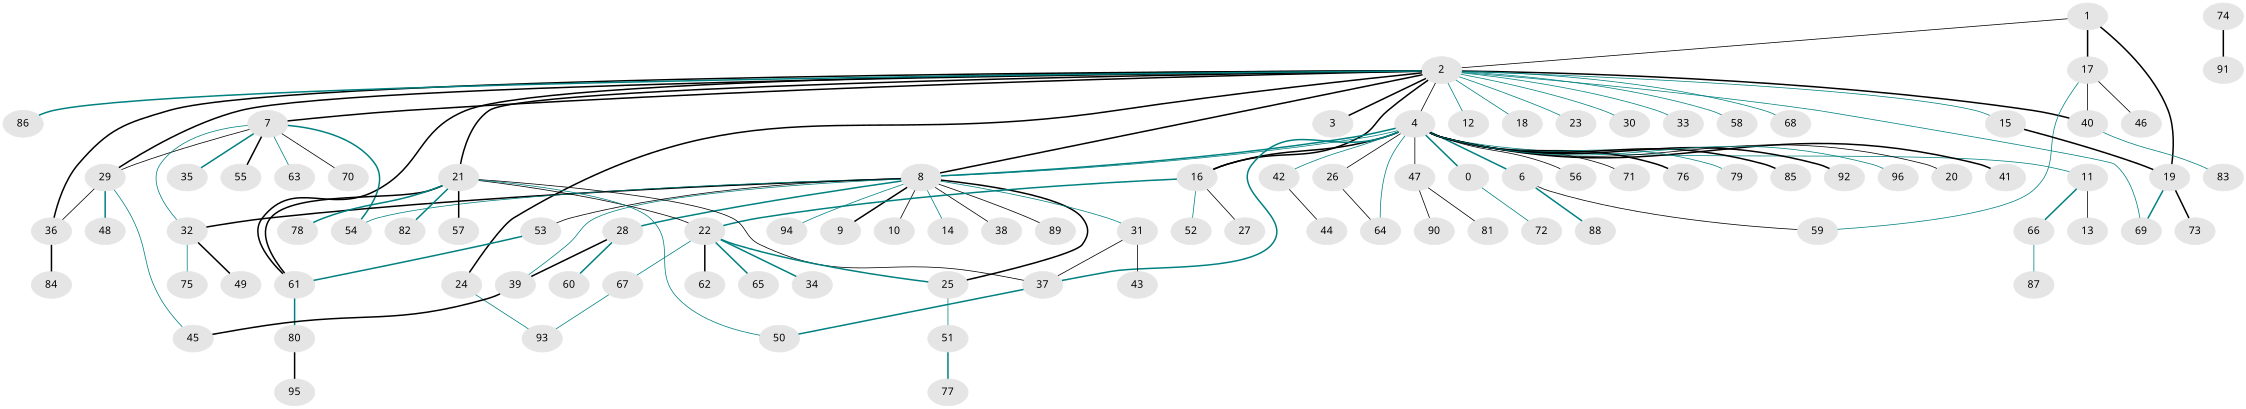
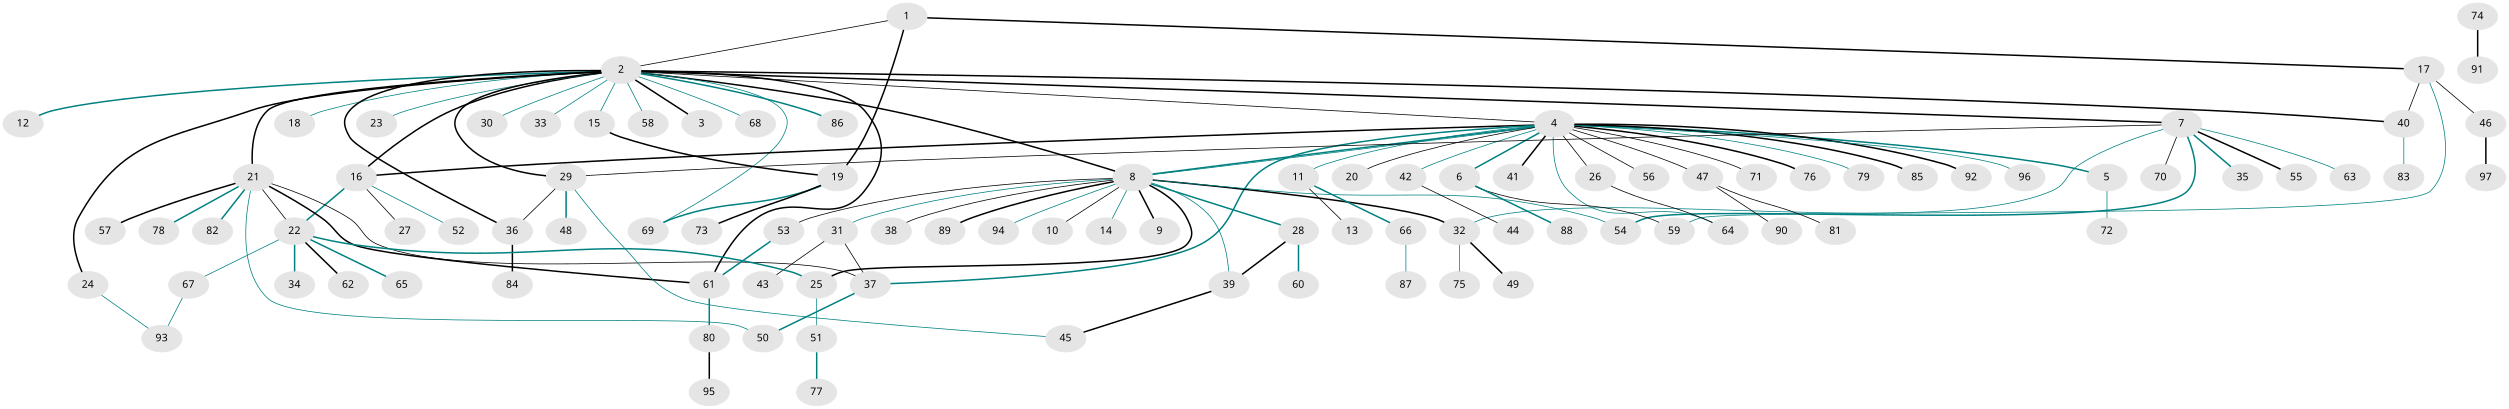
(1455, 97) -> (319, 83)
(1469, 178) -> (2107, 178)
none -> (2486, 178)
(990, 202) -> (1036, 199)
